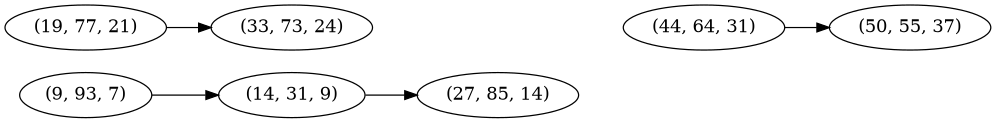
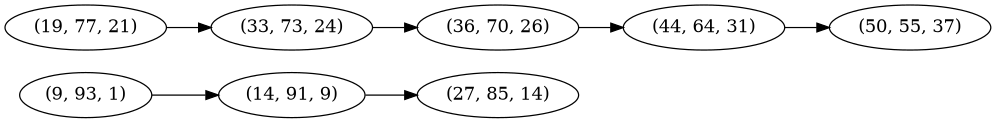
none -> (498, 28)
(86, 95) -> (86, 95)
(292, 95) -> (292, 95)
